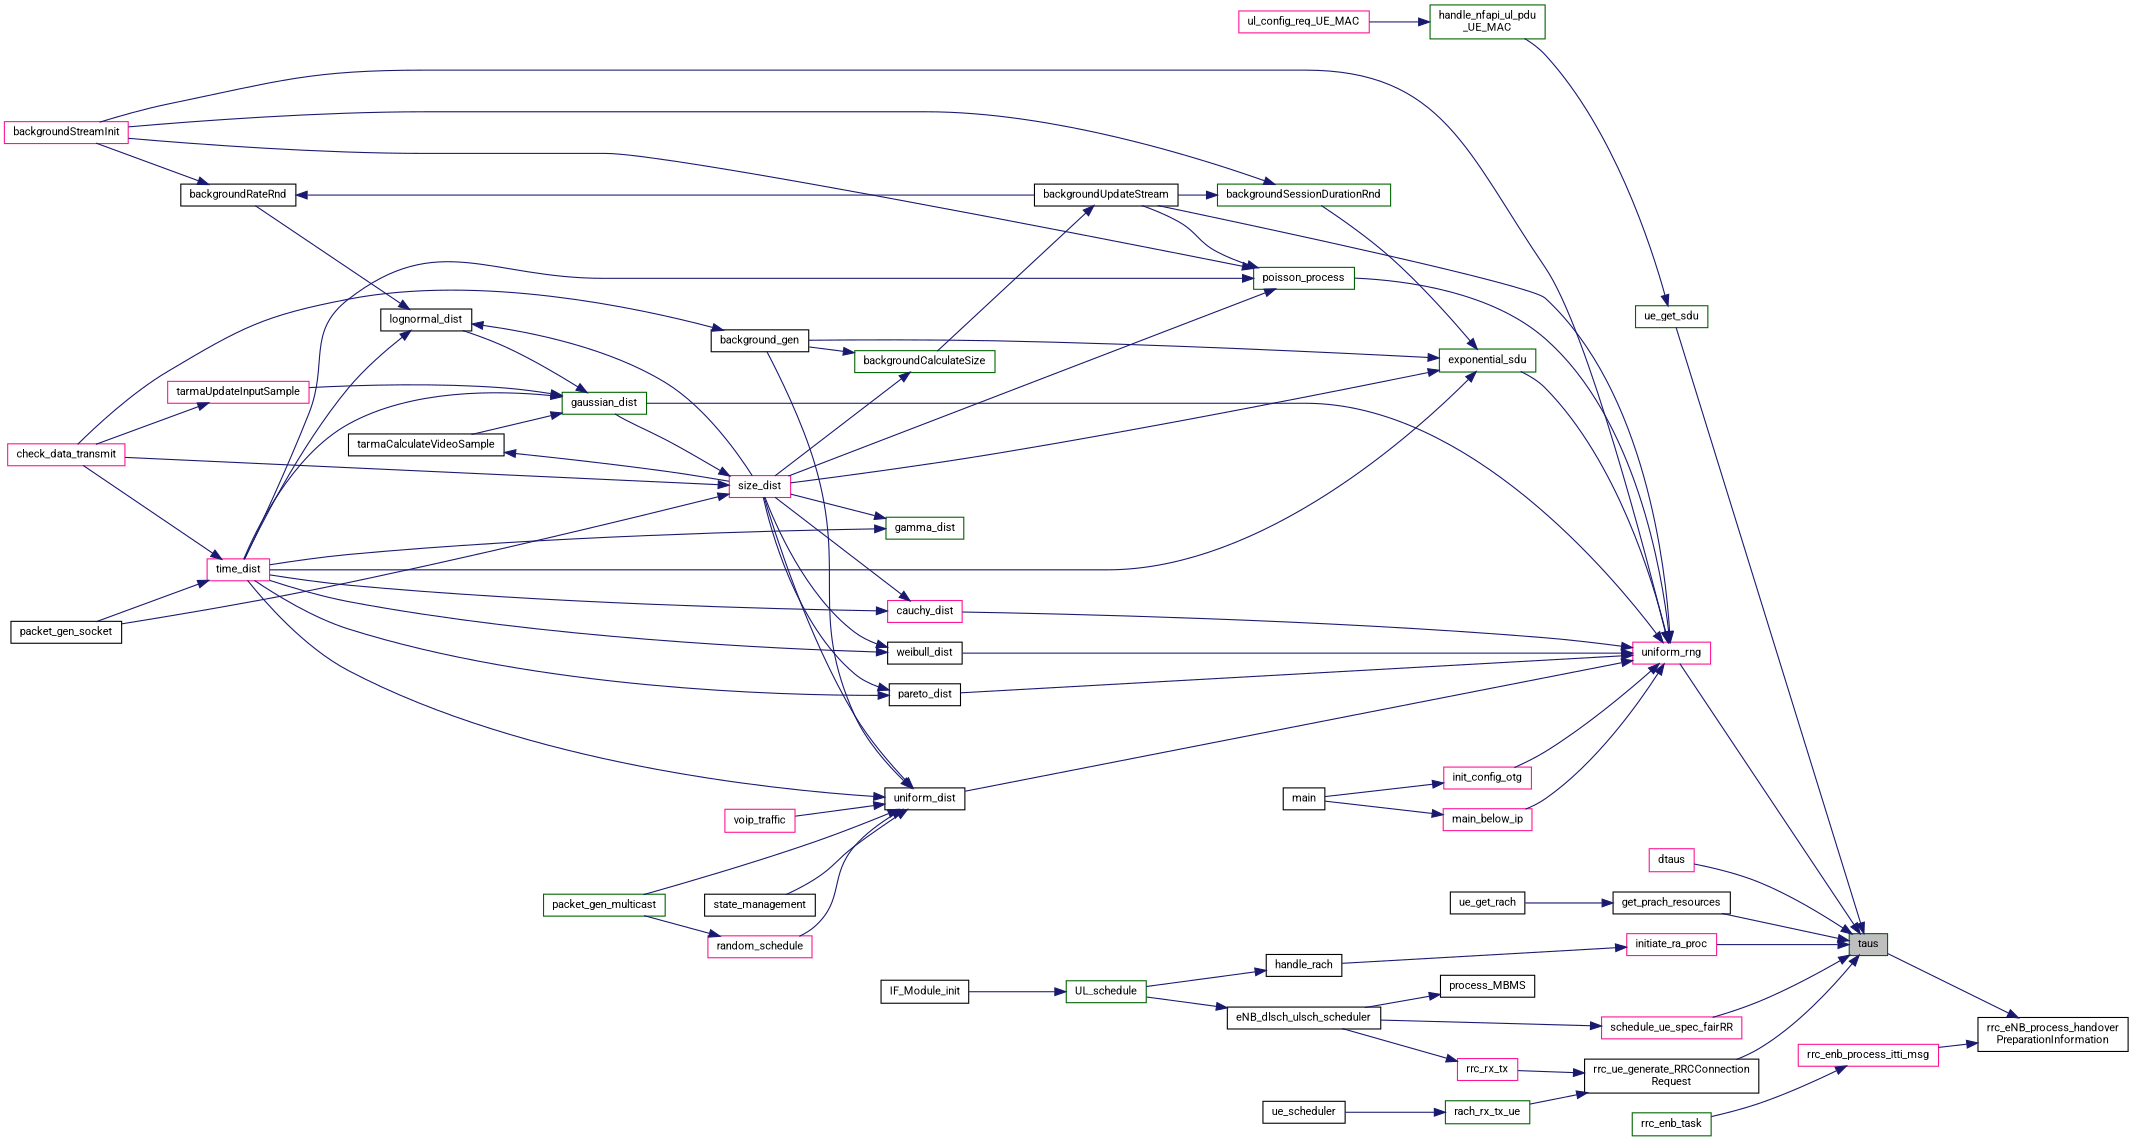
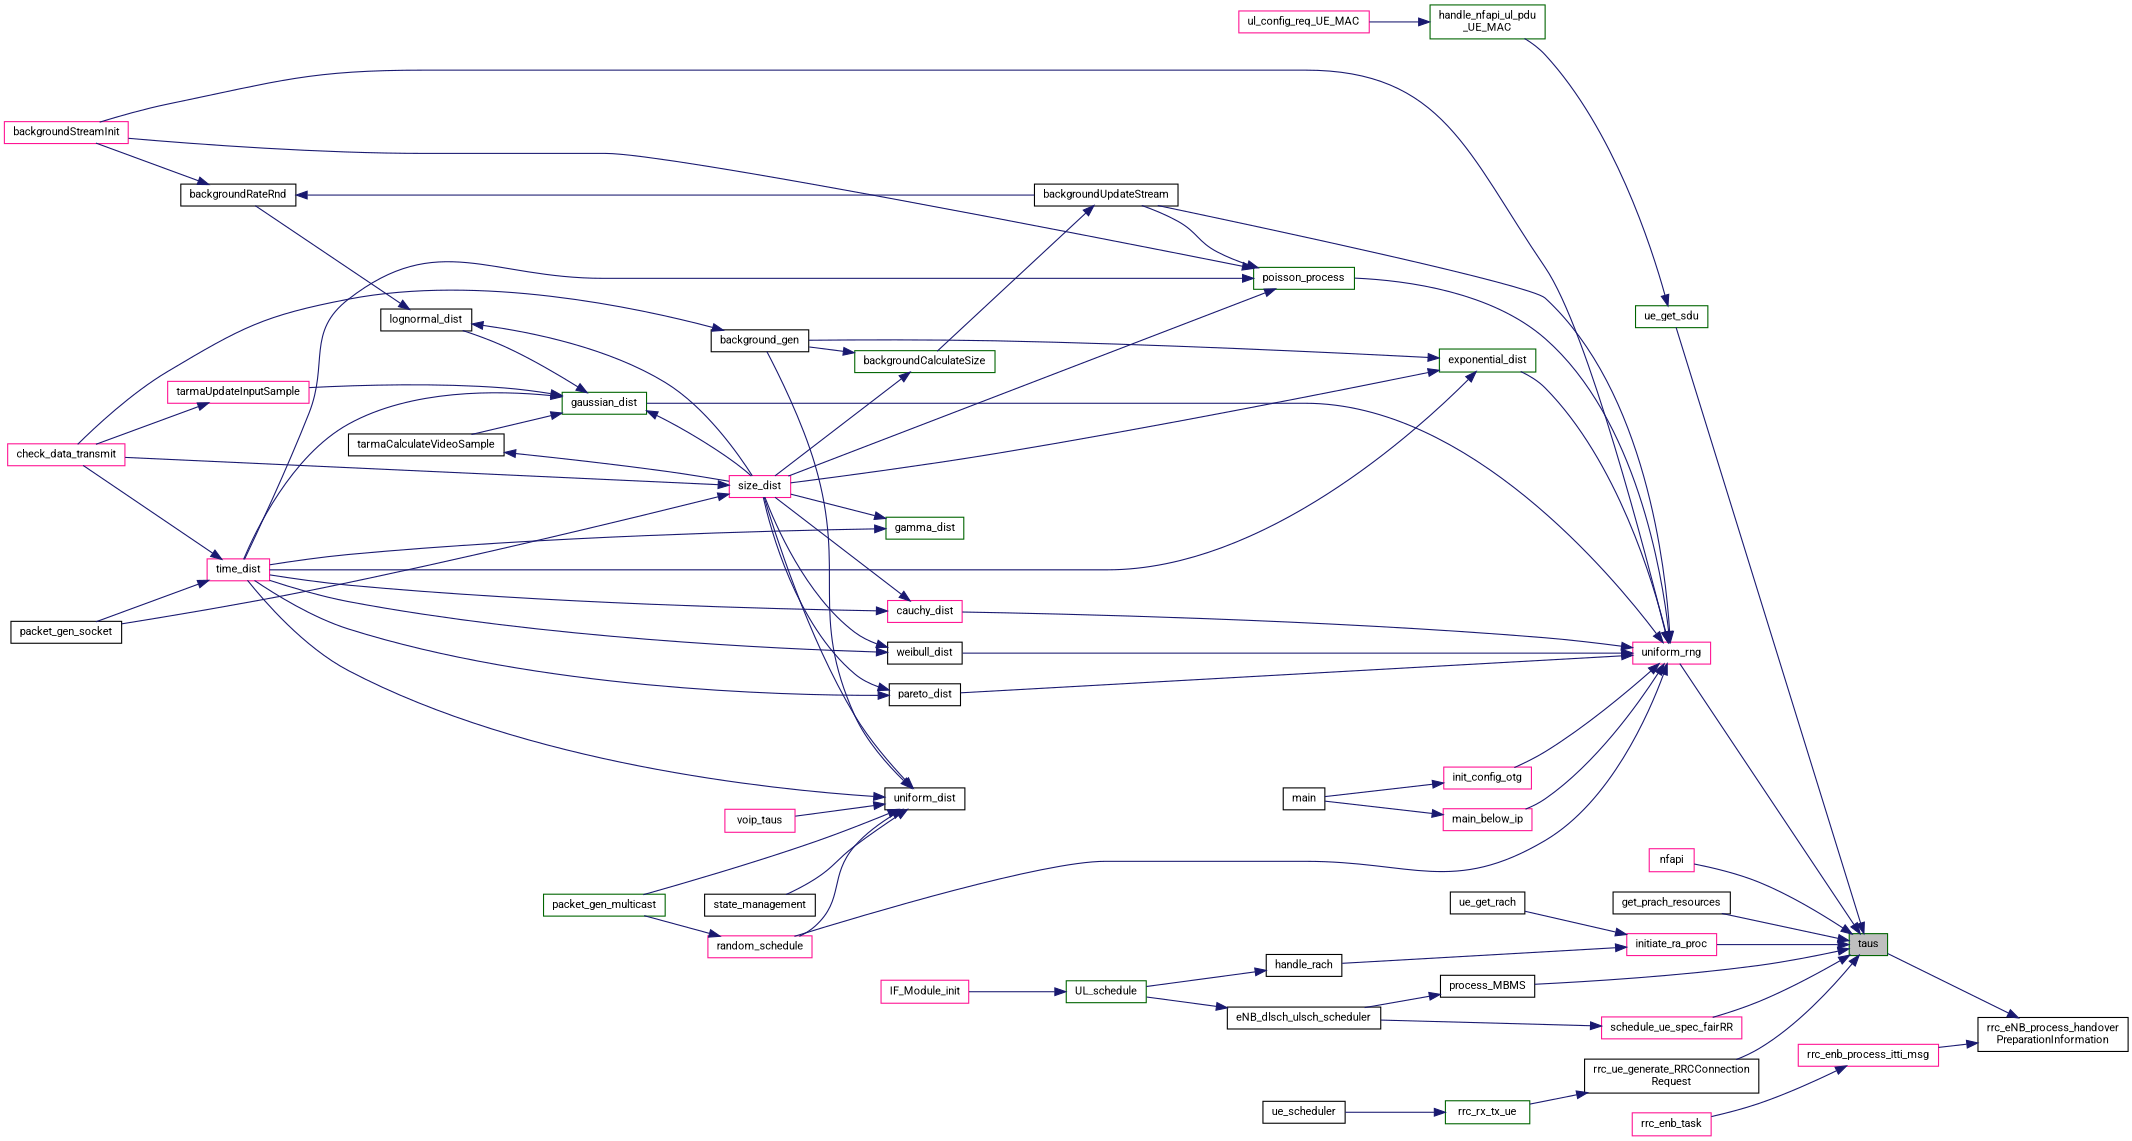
(1304, 195) -> none
(1488, 361) -> (1488, 361)
(311, 439) -> none
(668, 441) -> (706, 443)
(1293, 727) -> (1272, 861)
(760, 821) -> (760, 821)
(1672, 860) -> (1672, 860)
(1564, 903) -> (1570, 922)
none -> (1687, 973)
(925, 992) -> (925, 992)
(1488, 1070) -> none
(1488, 1112) -> (1488, 1112)
(1672, 1124) -> (1672, 1124)
